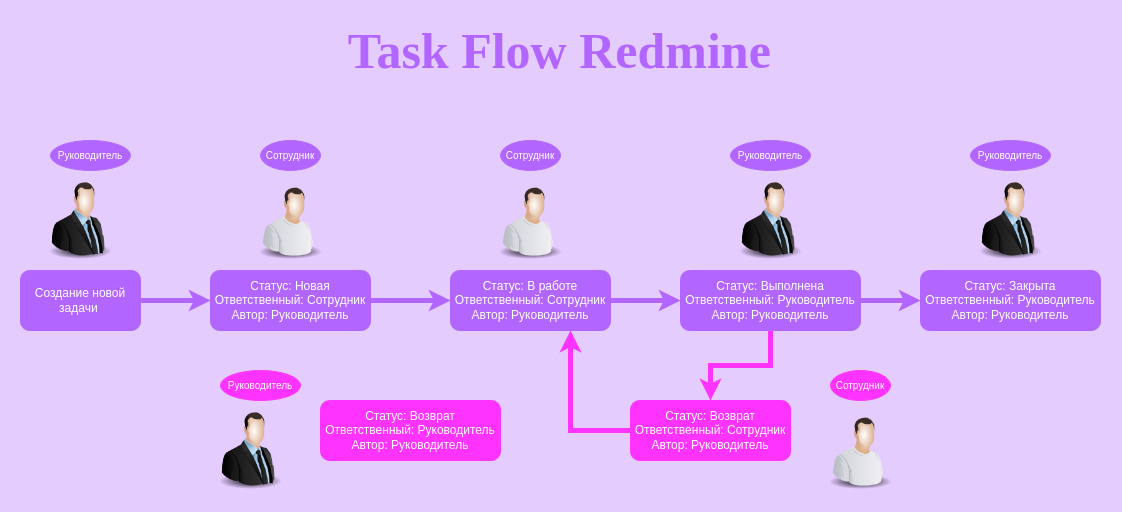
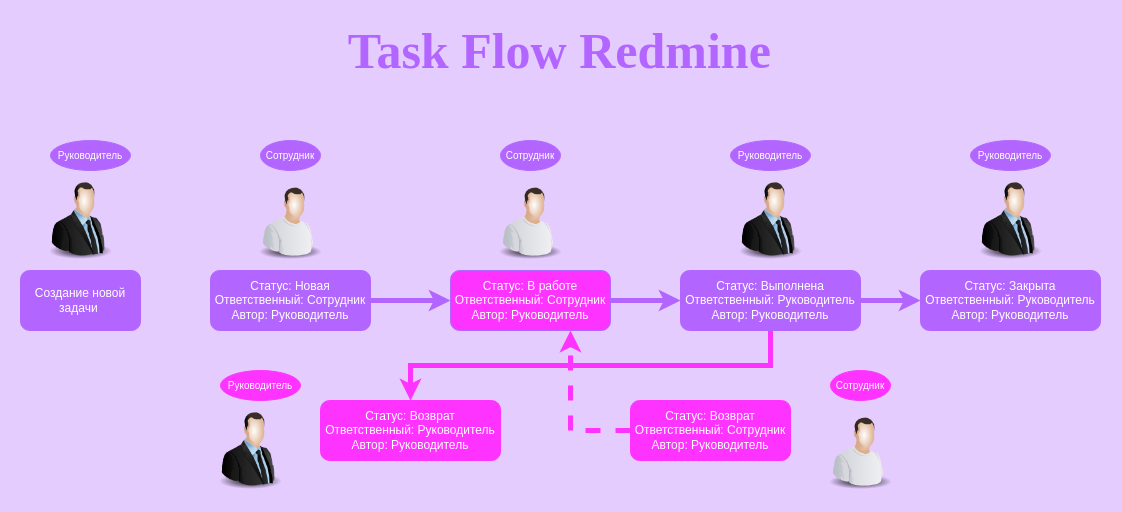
(169, 301) -> none
(531, 301) -> (531, 301)
(711, 374) -> (553, 366)
(609, 431) -> (609, 431)
